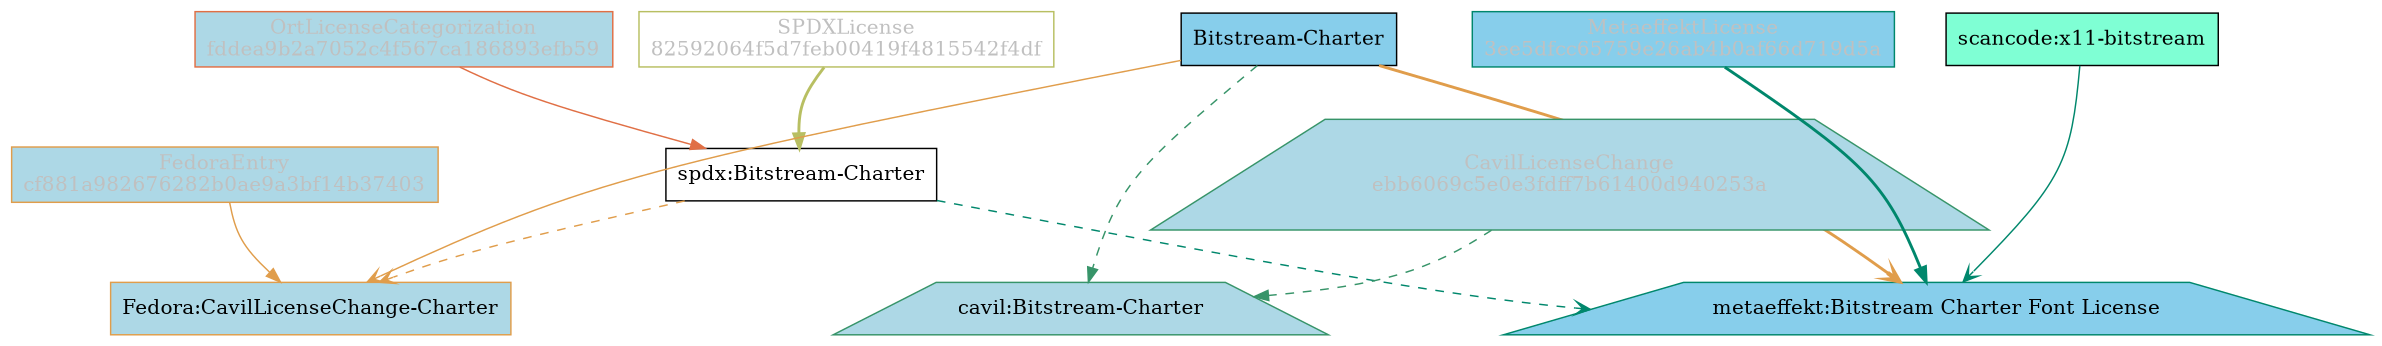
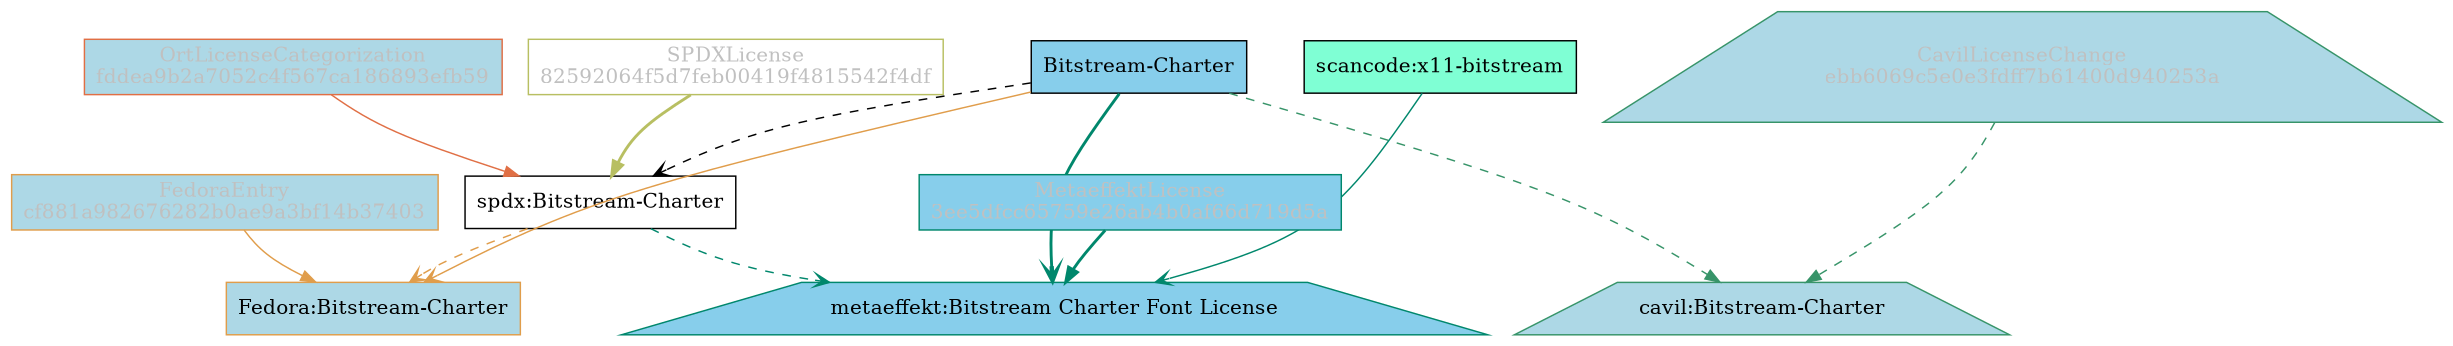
none -> (845, 113)
(1644, 147) -> (1067, 174)
(311, 309) -> (373, 309)
